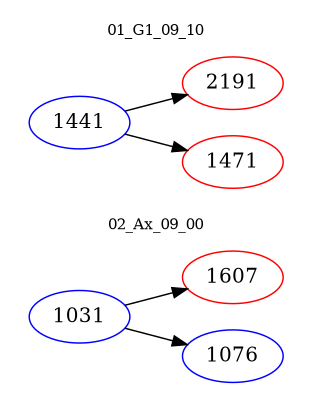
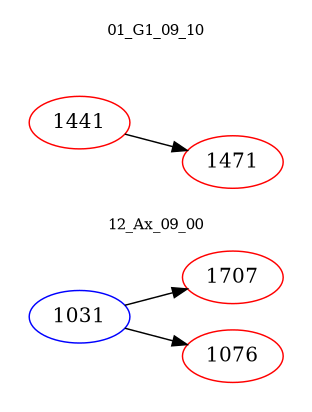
(233, 83) -> none
(80, 123) -> (80, 123)
(156, 226) -> (156, 226)
(233, 277) -> (233, 277)
(233, 356) -> (233, 356)
